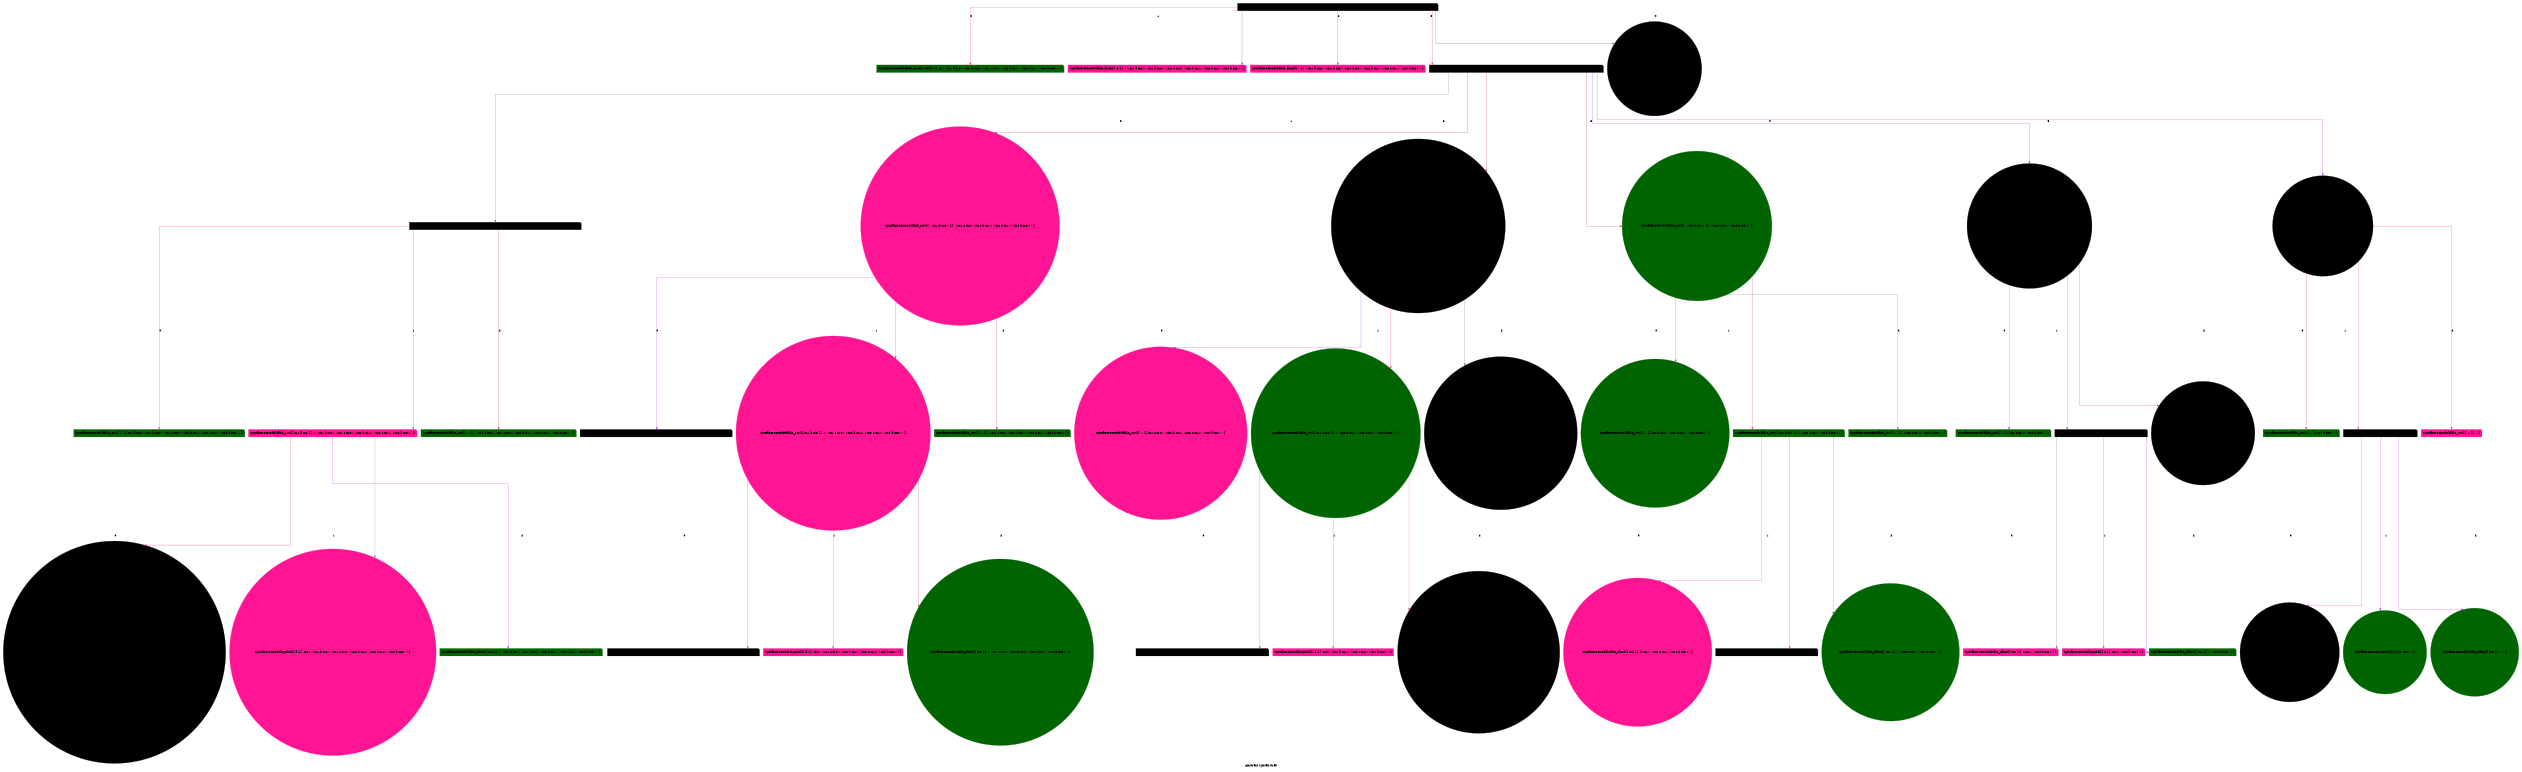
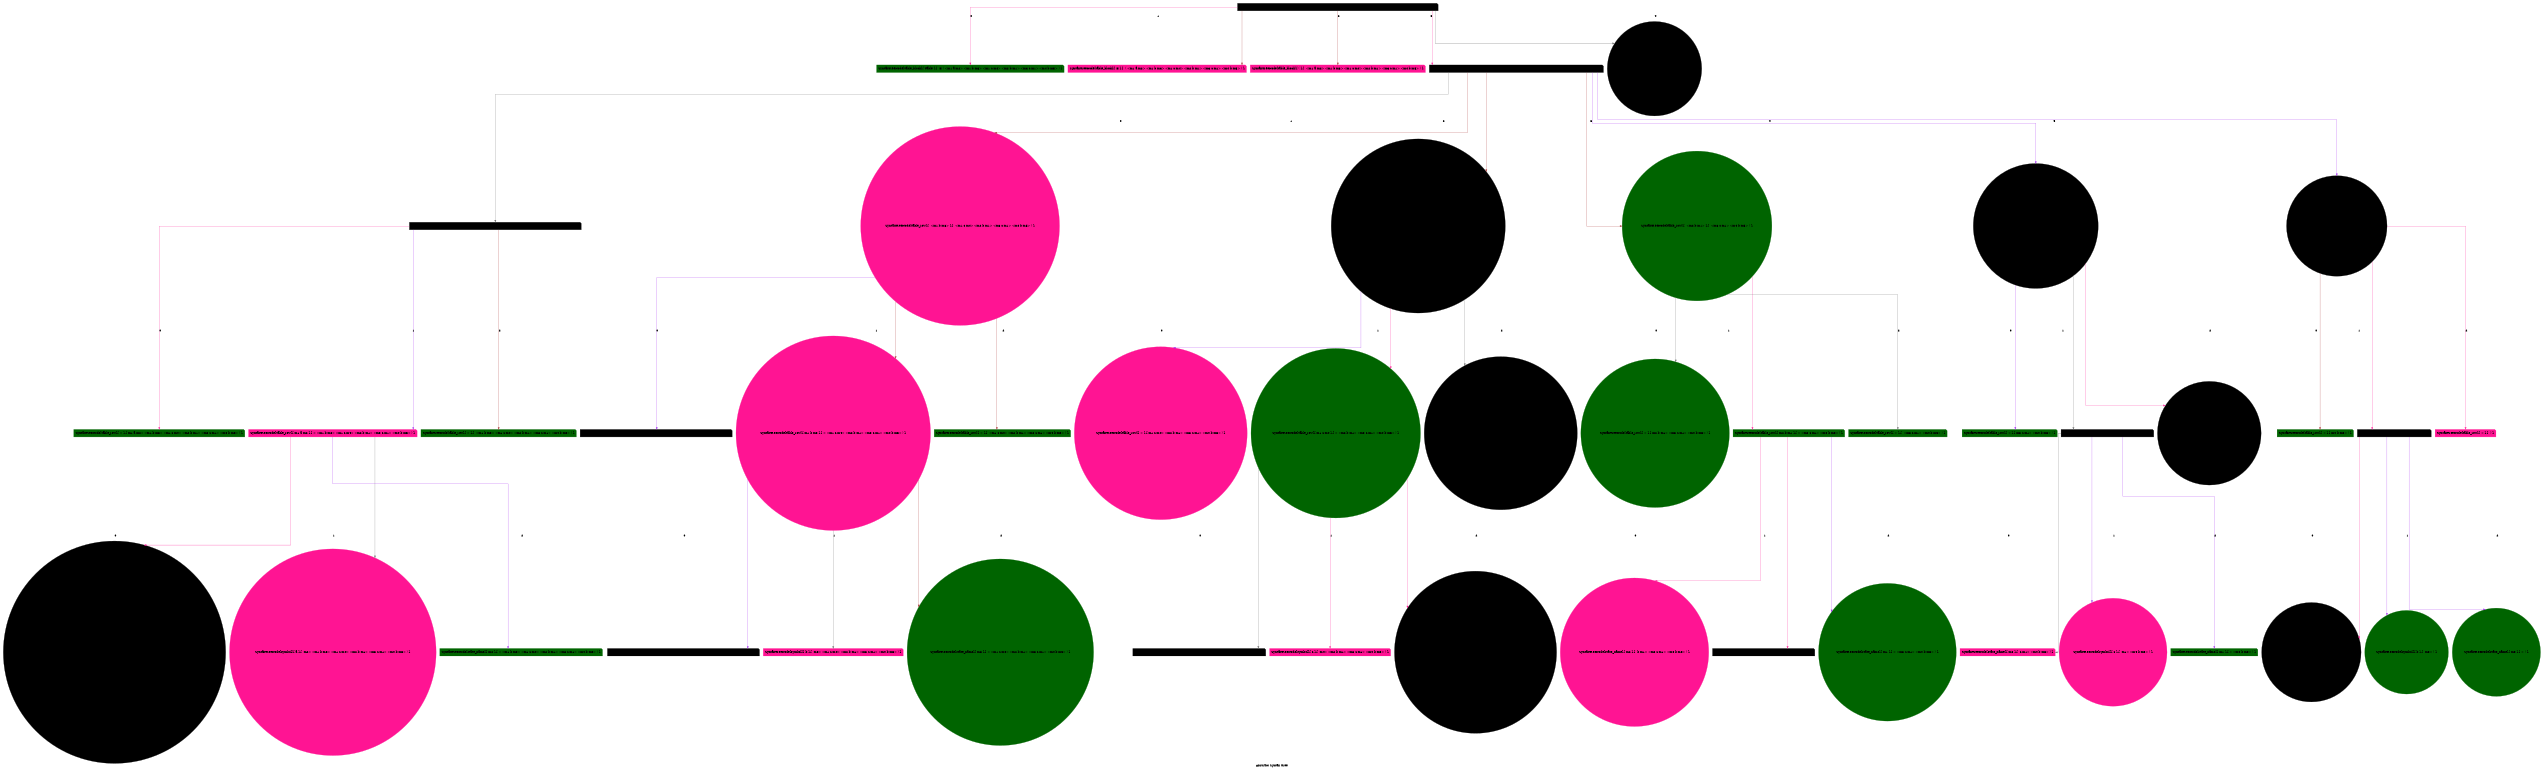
(2104, 652) -> (2113, 652)
